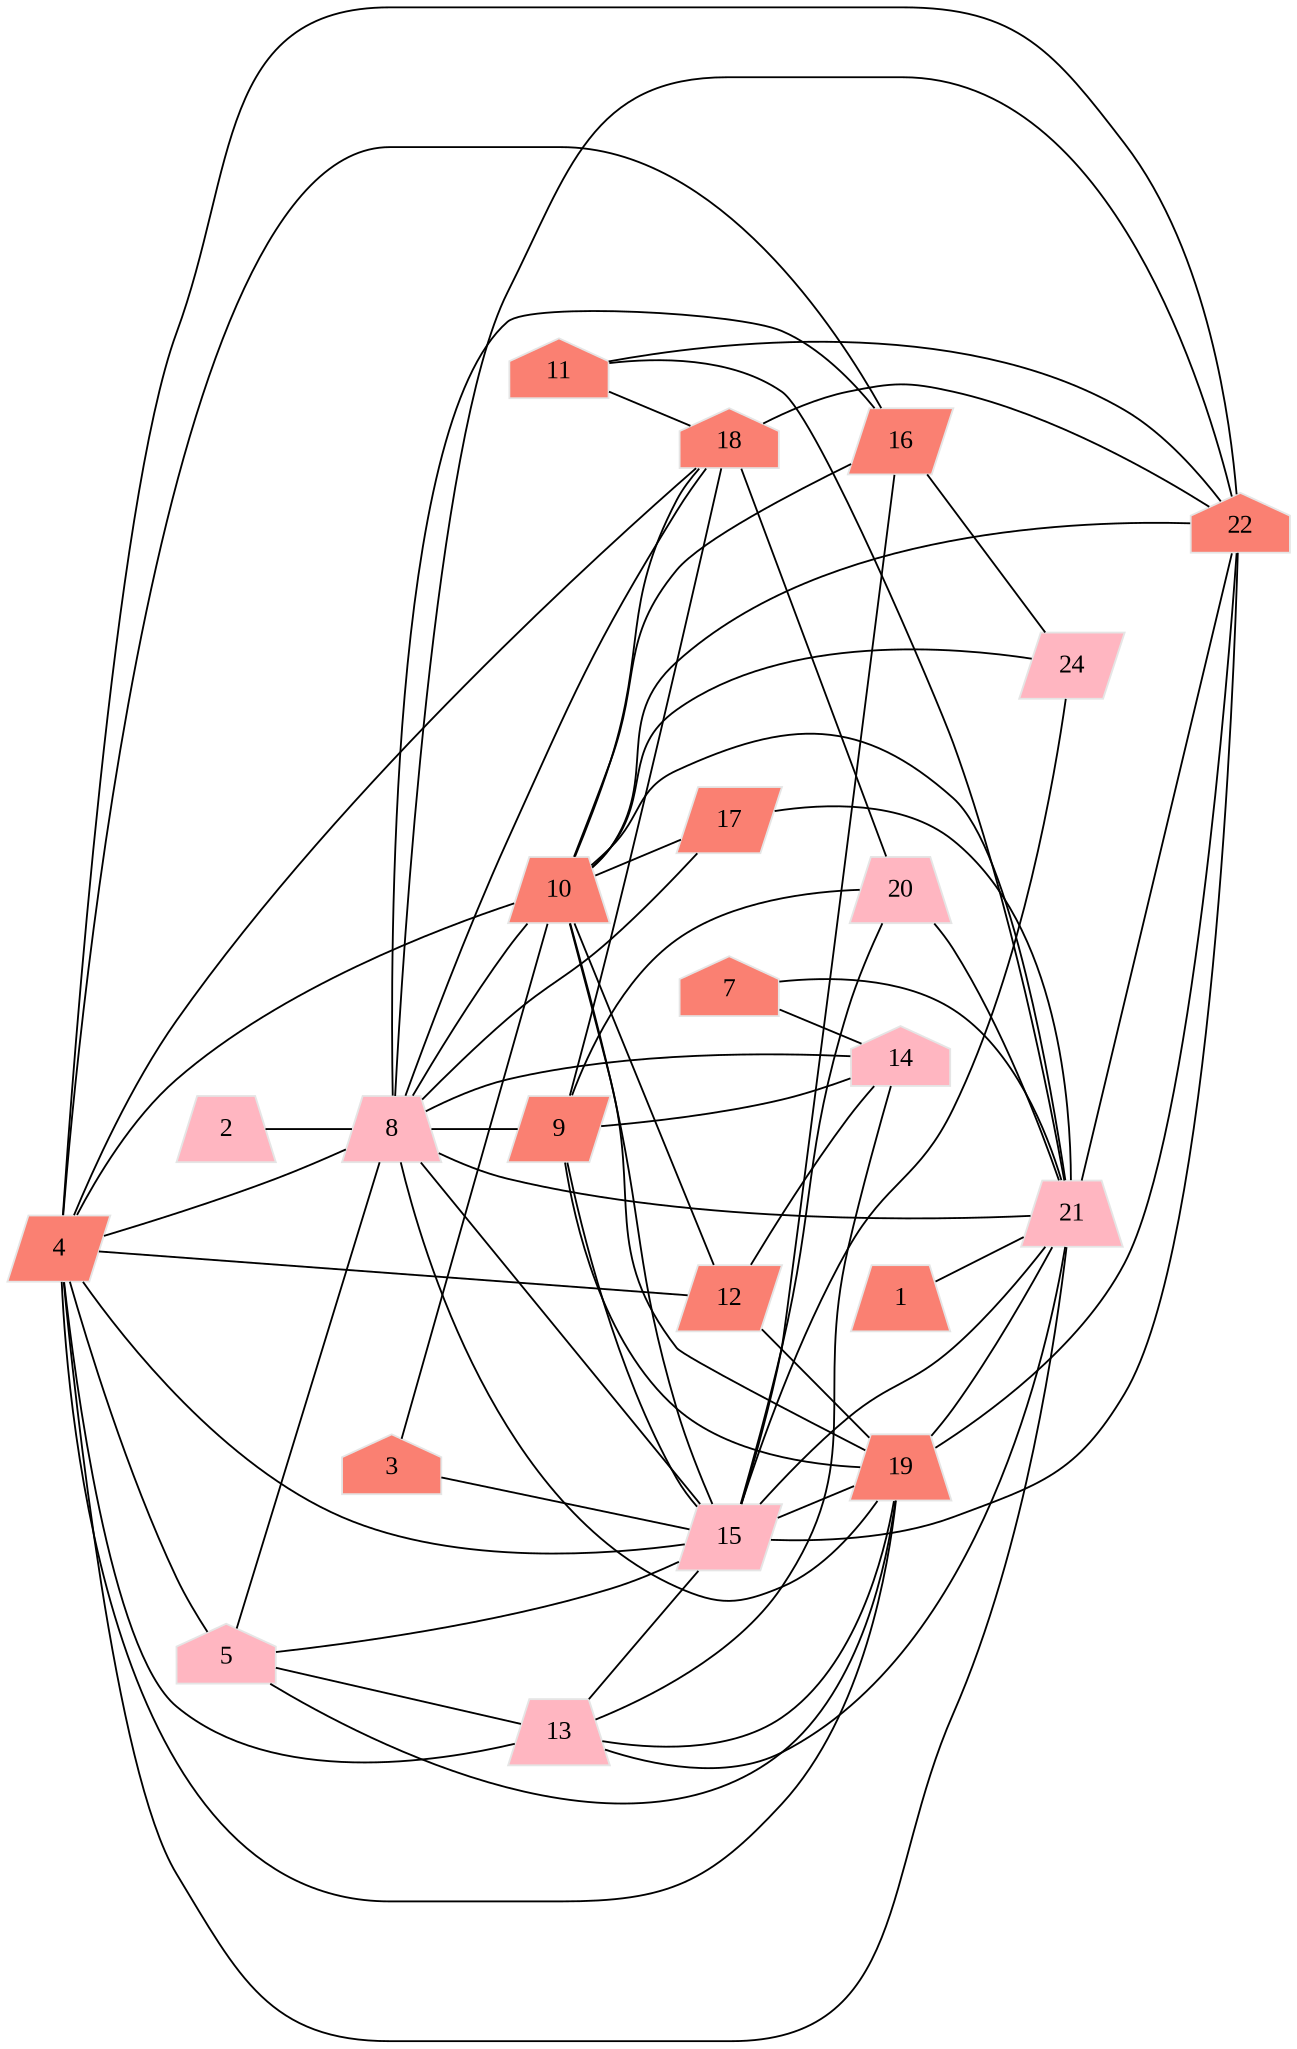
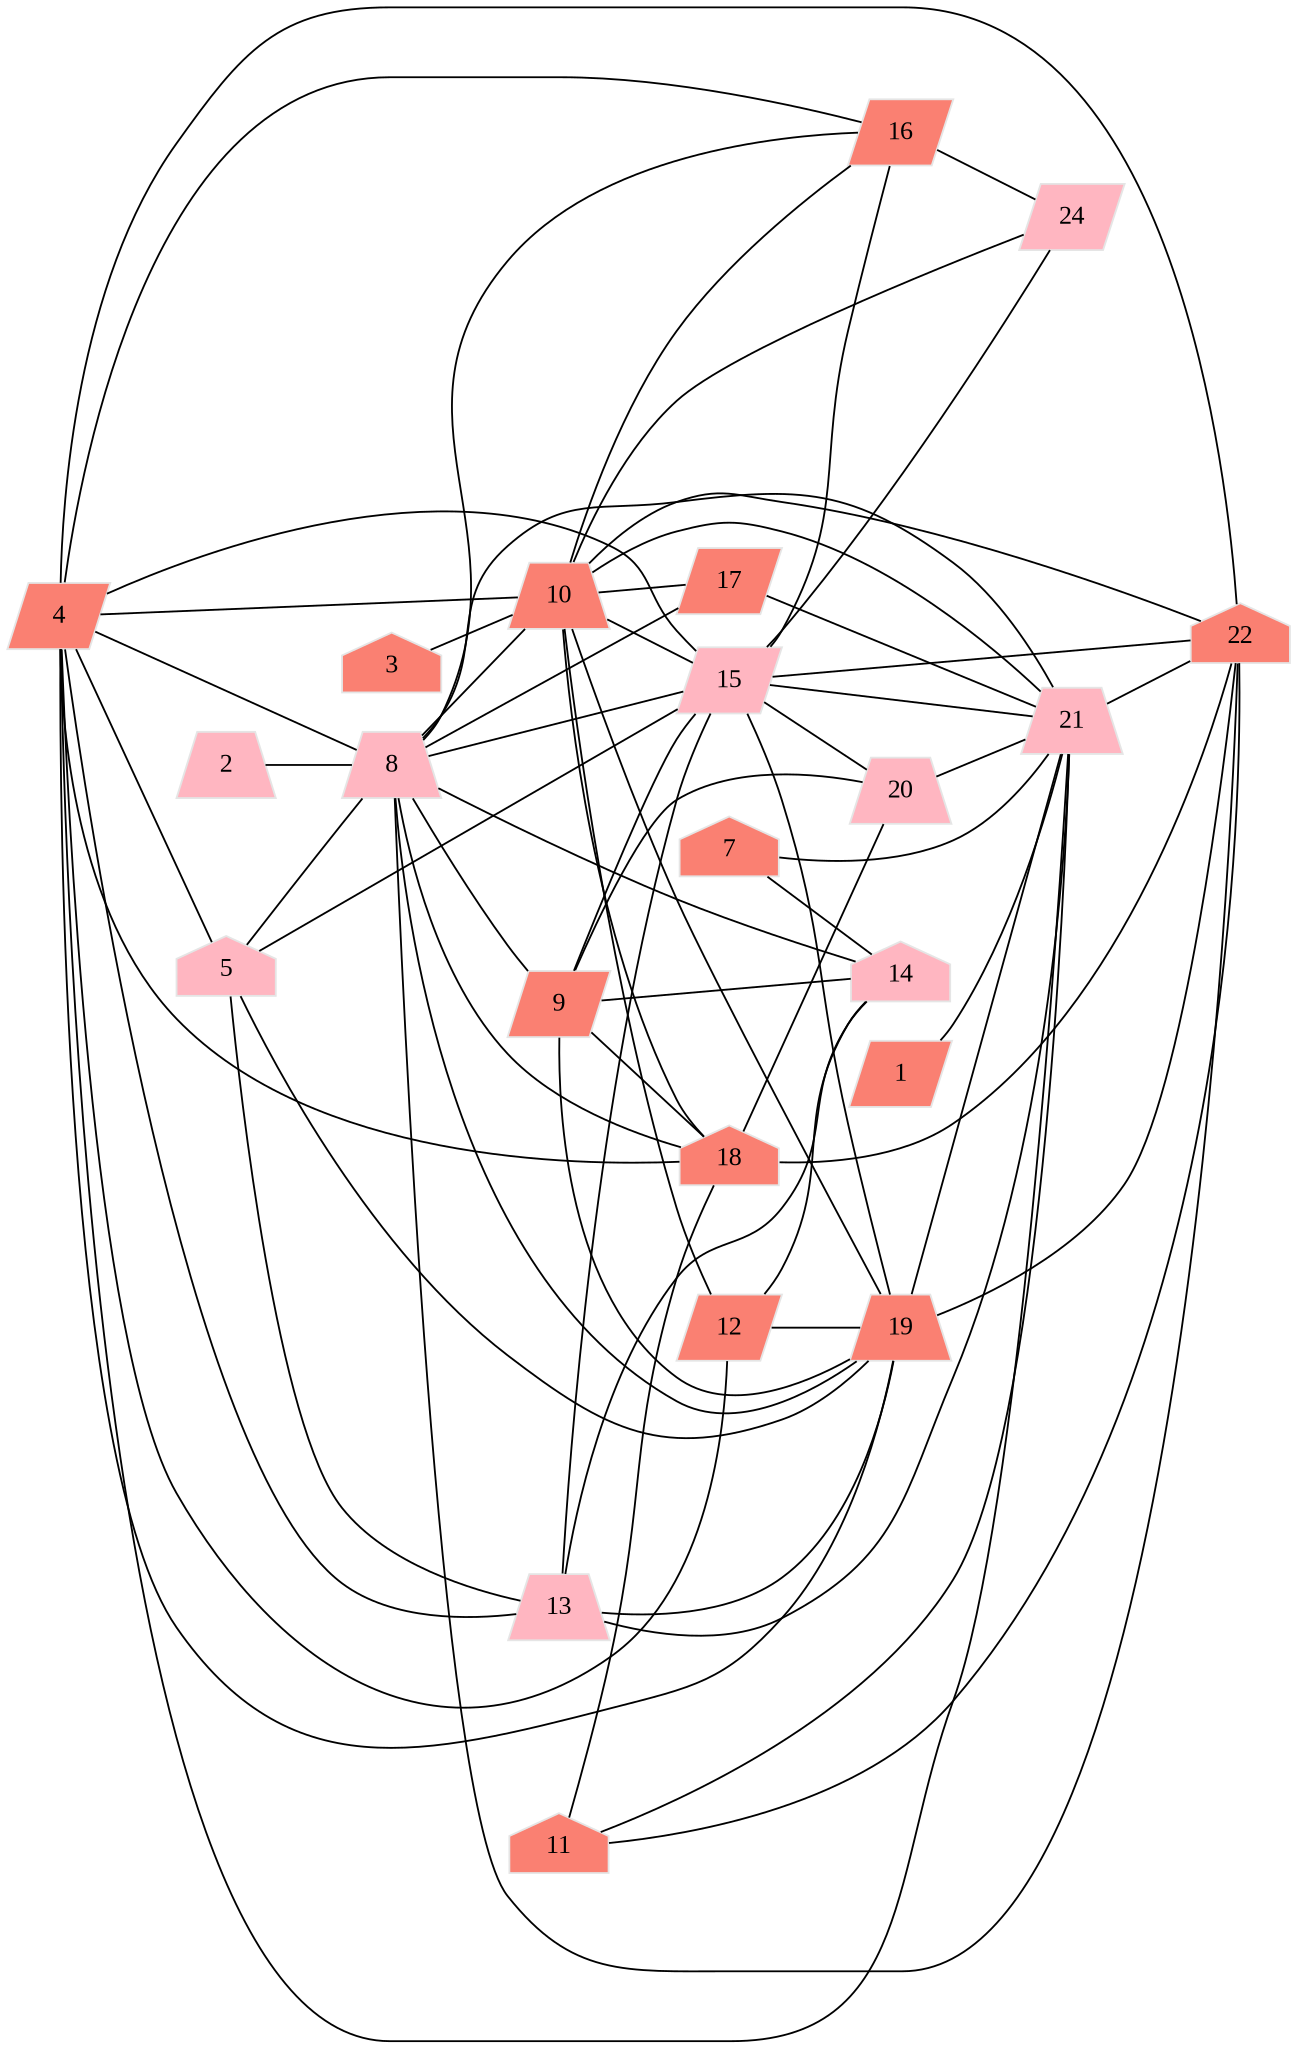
(901, 1298) -> (901, 1074)
(547, 1500) -> none
